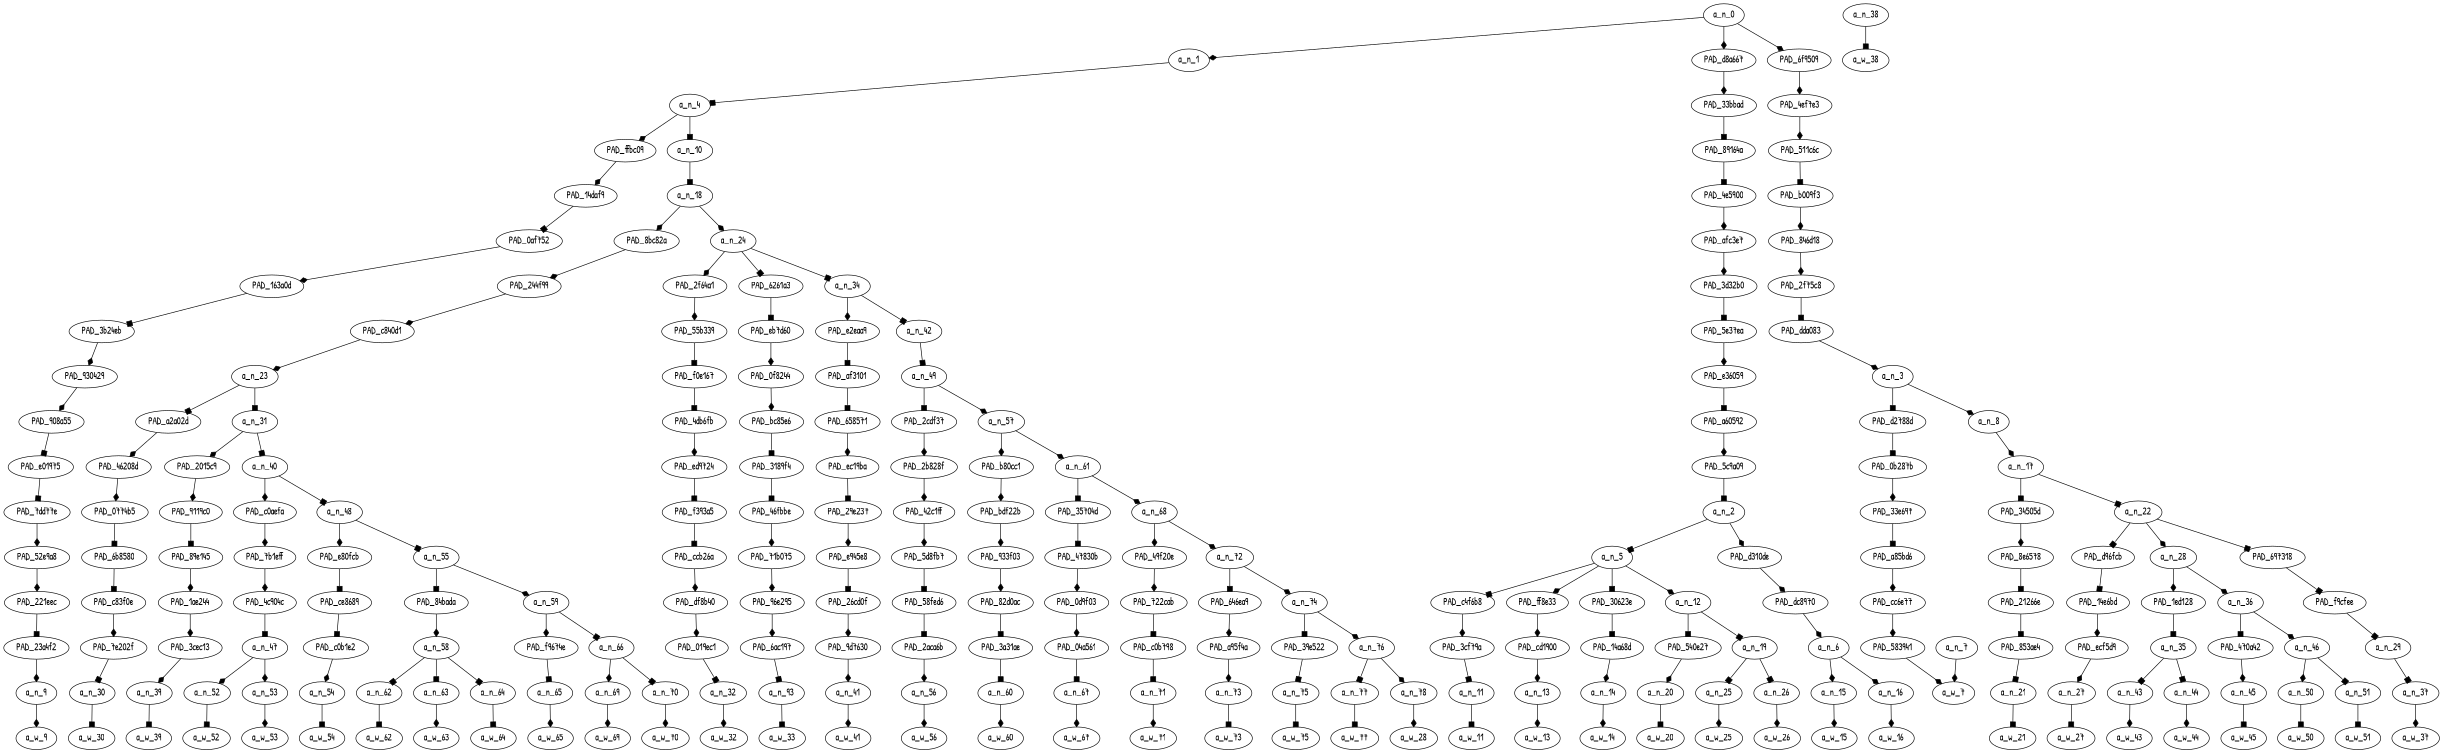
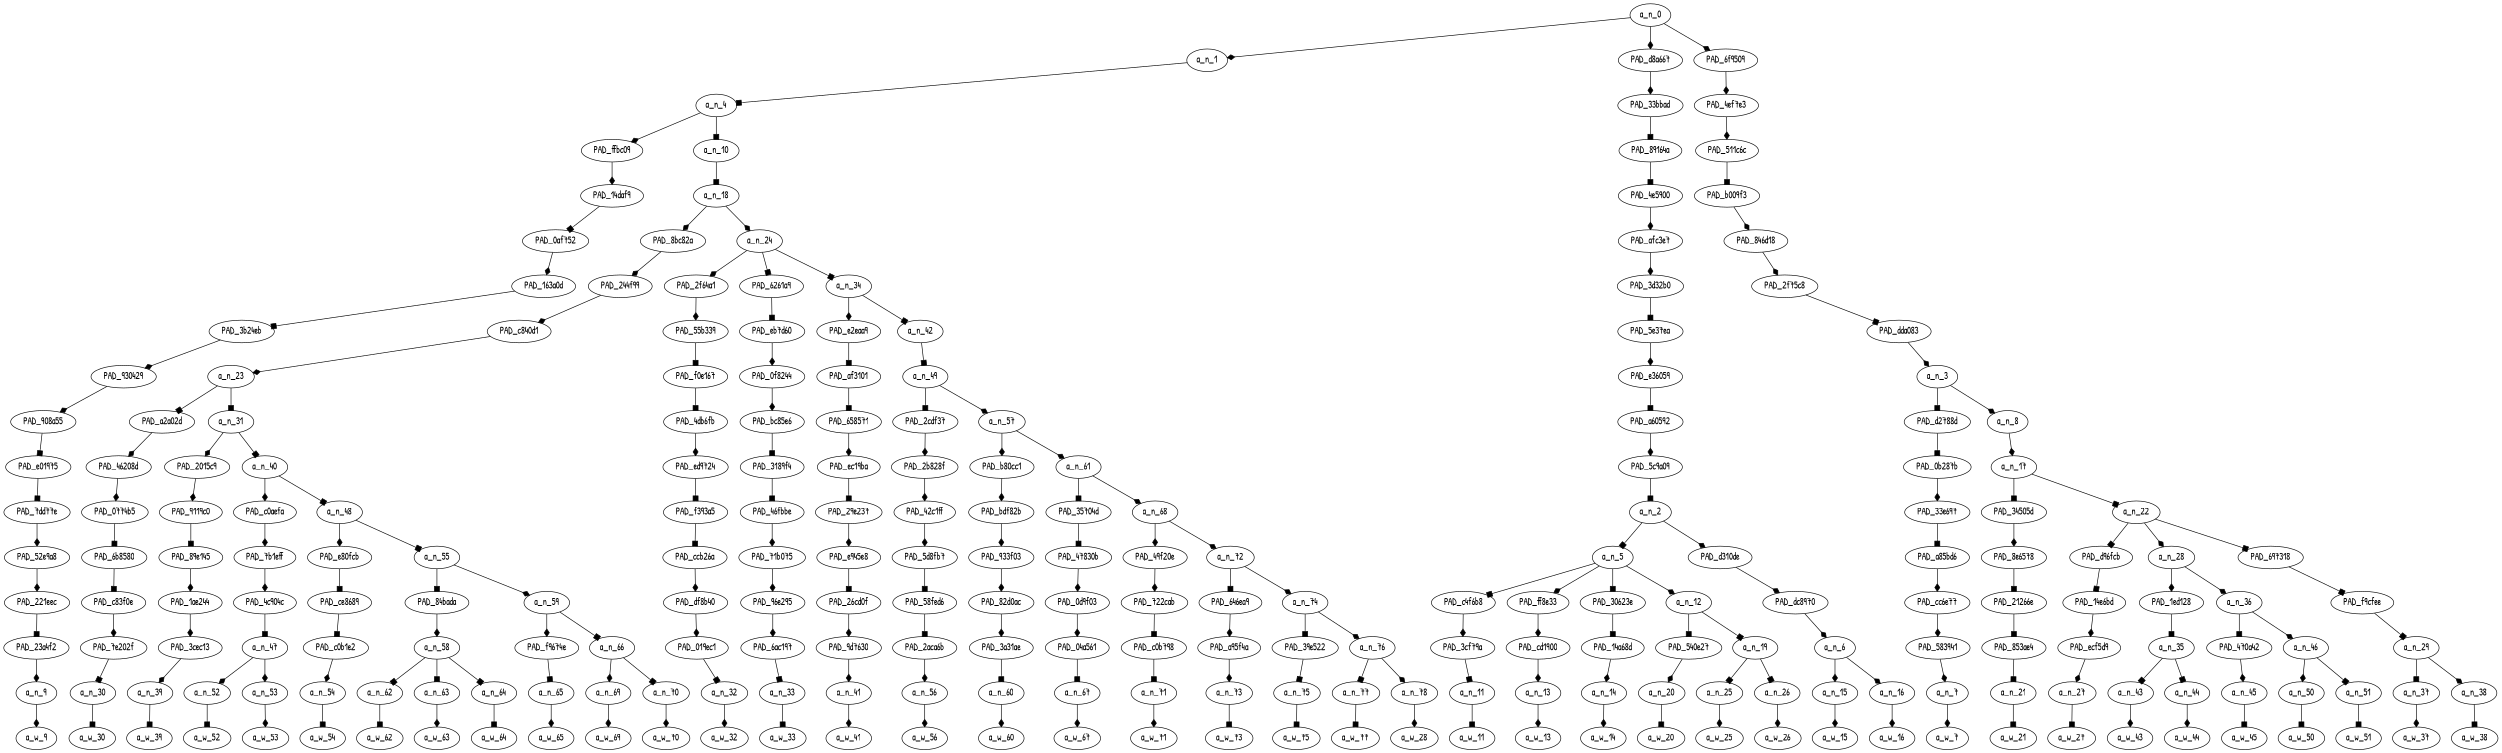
(771, 286) -> (772, 286)
(1001, 512) -> (1001, 512)
(1001, 622) -> (1001, 622)
none -> (2442, 668)
(1921, 669) -> (1942, 667)
(782, 693) -> (782, 693)
